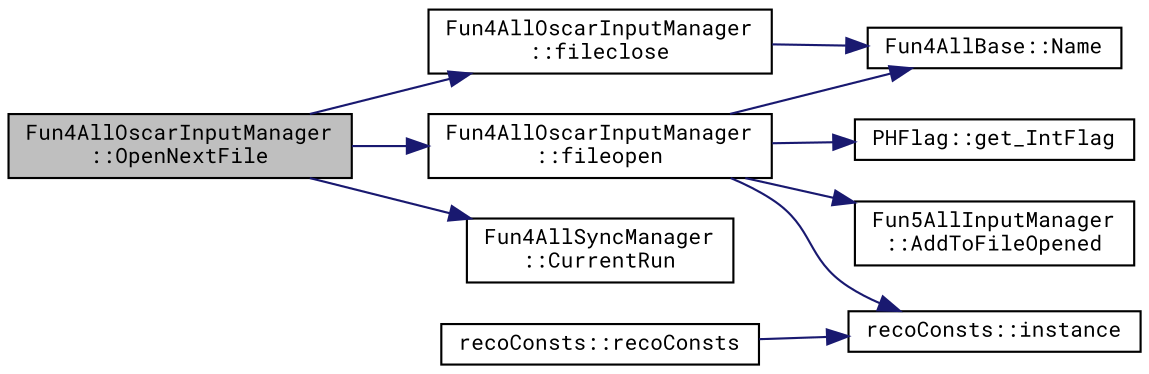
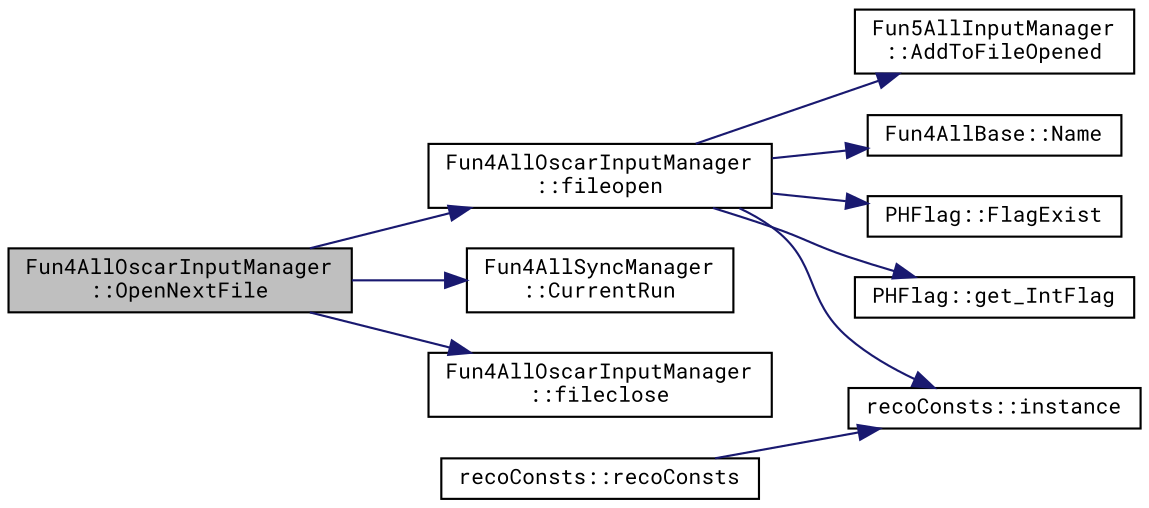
(809, 45) -> none
none -> (995, 216)
